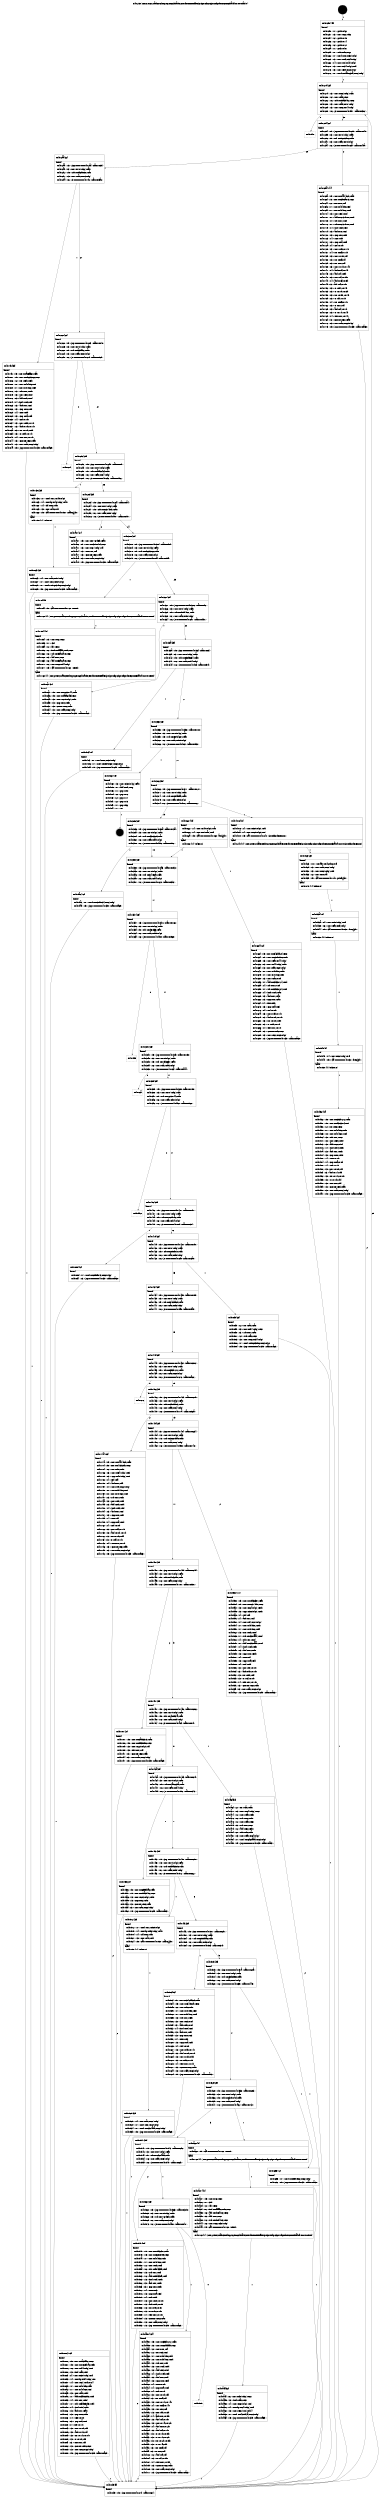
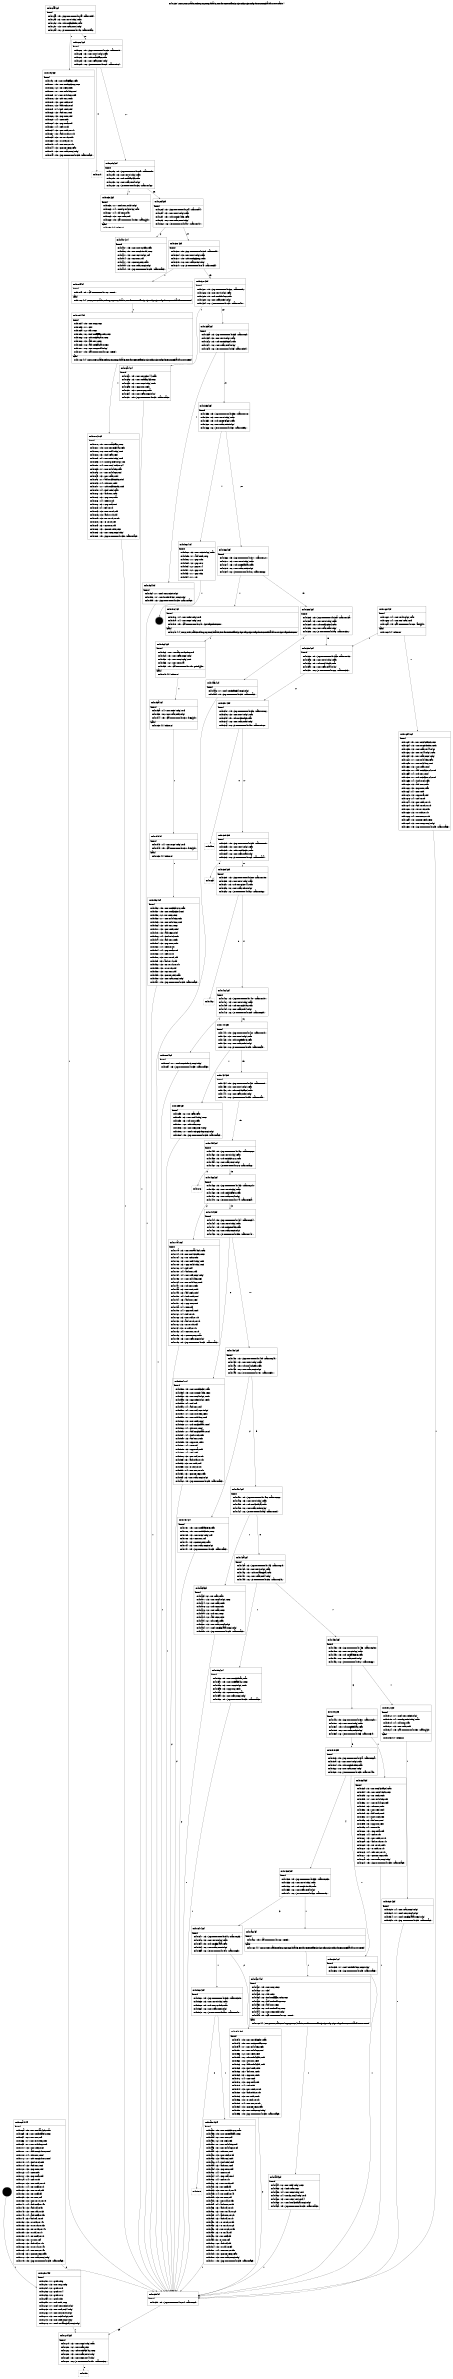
(343, 135) -> none
none -> (111, 397)
(54, 580) -> none
